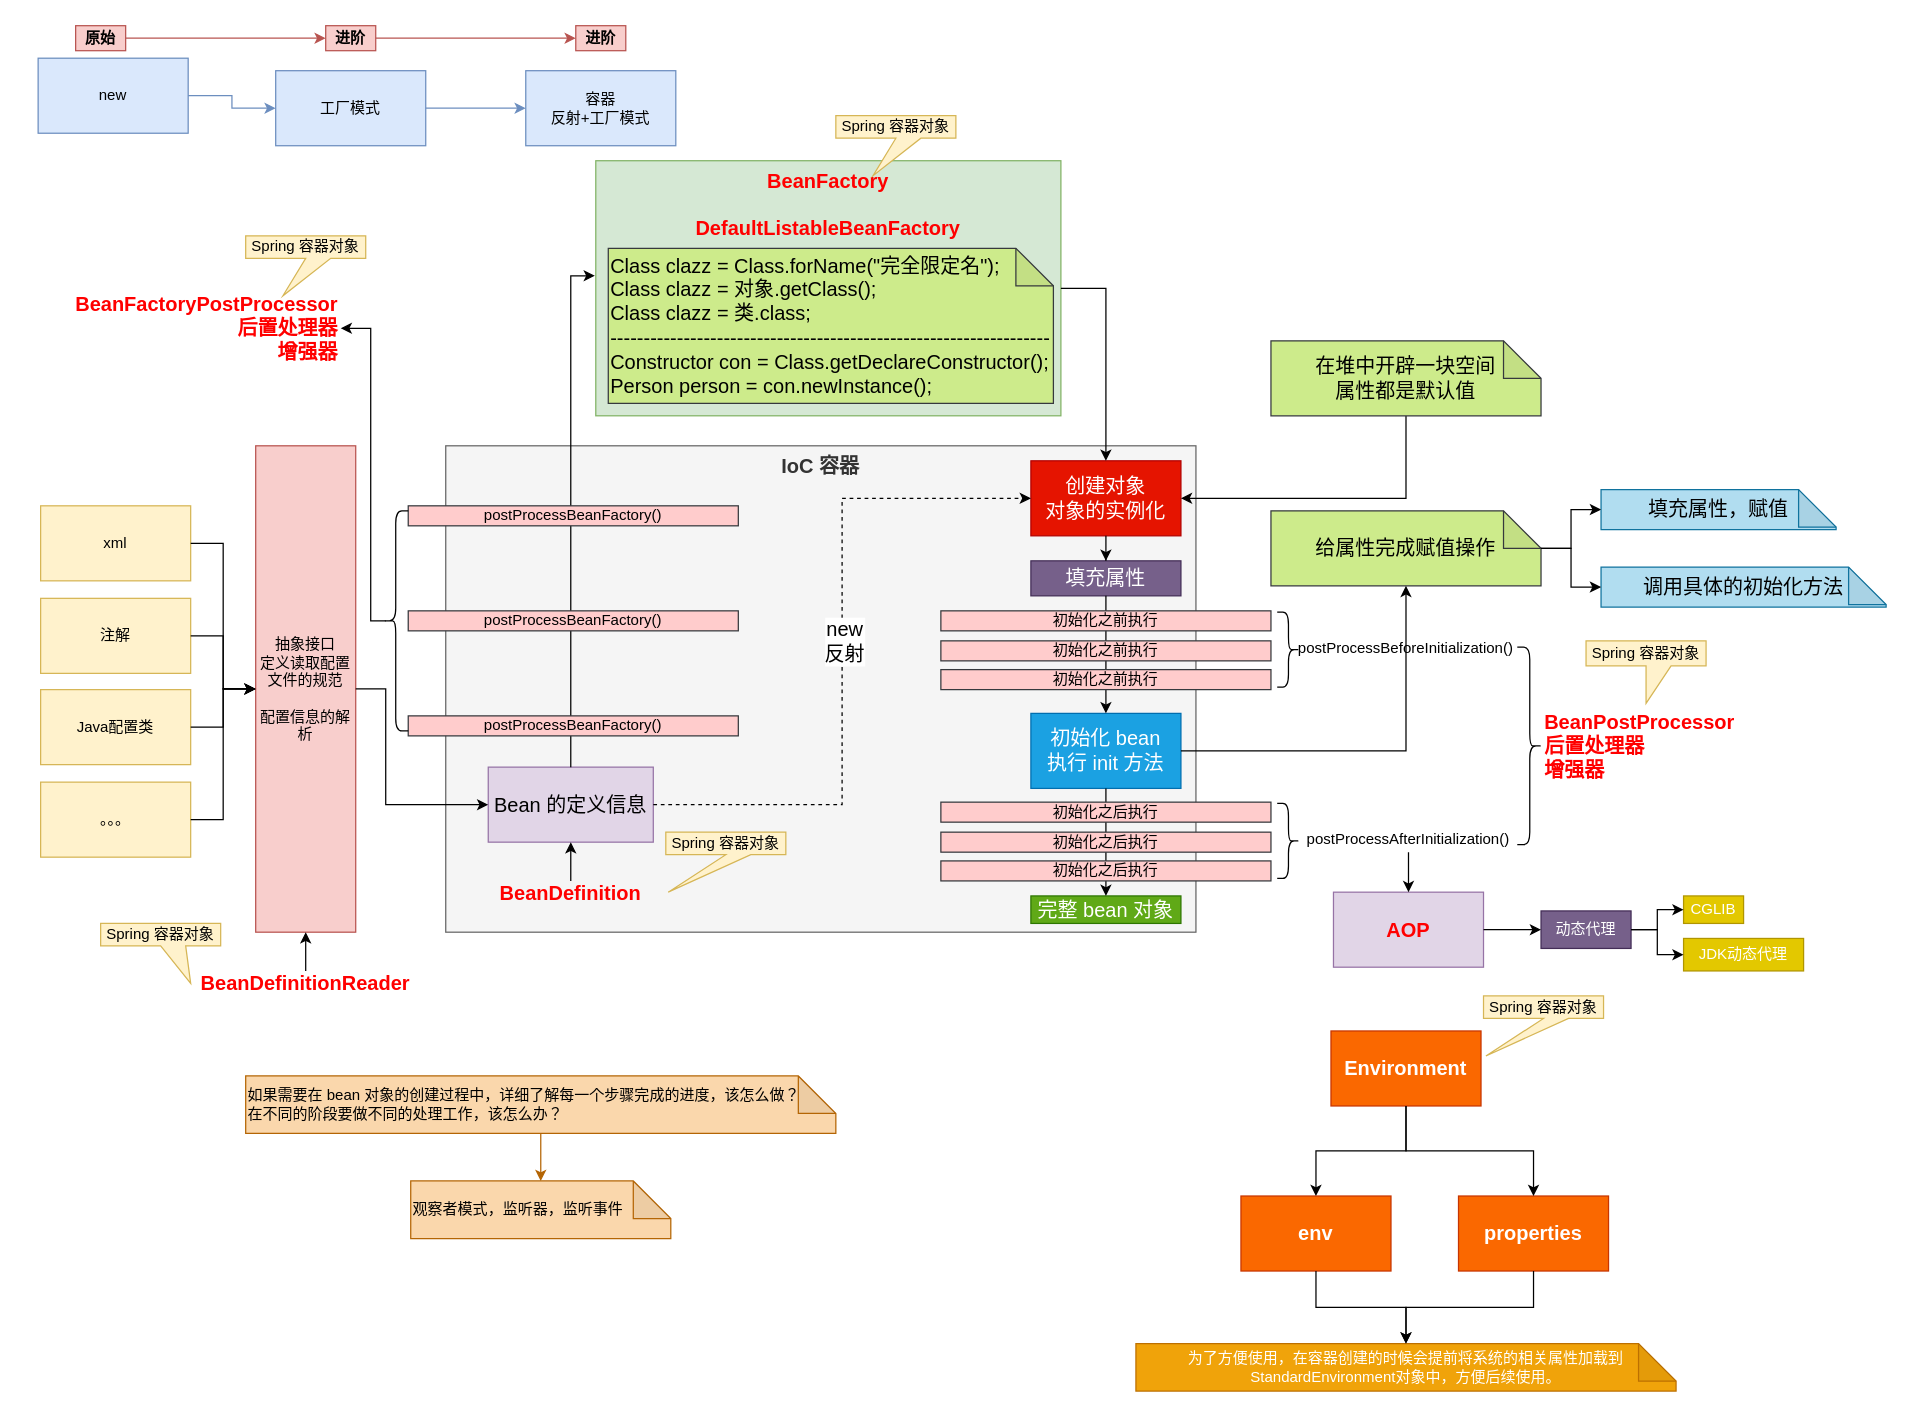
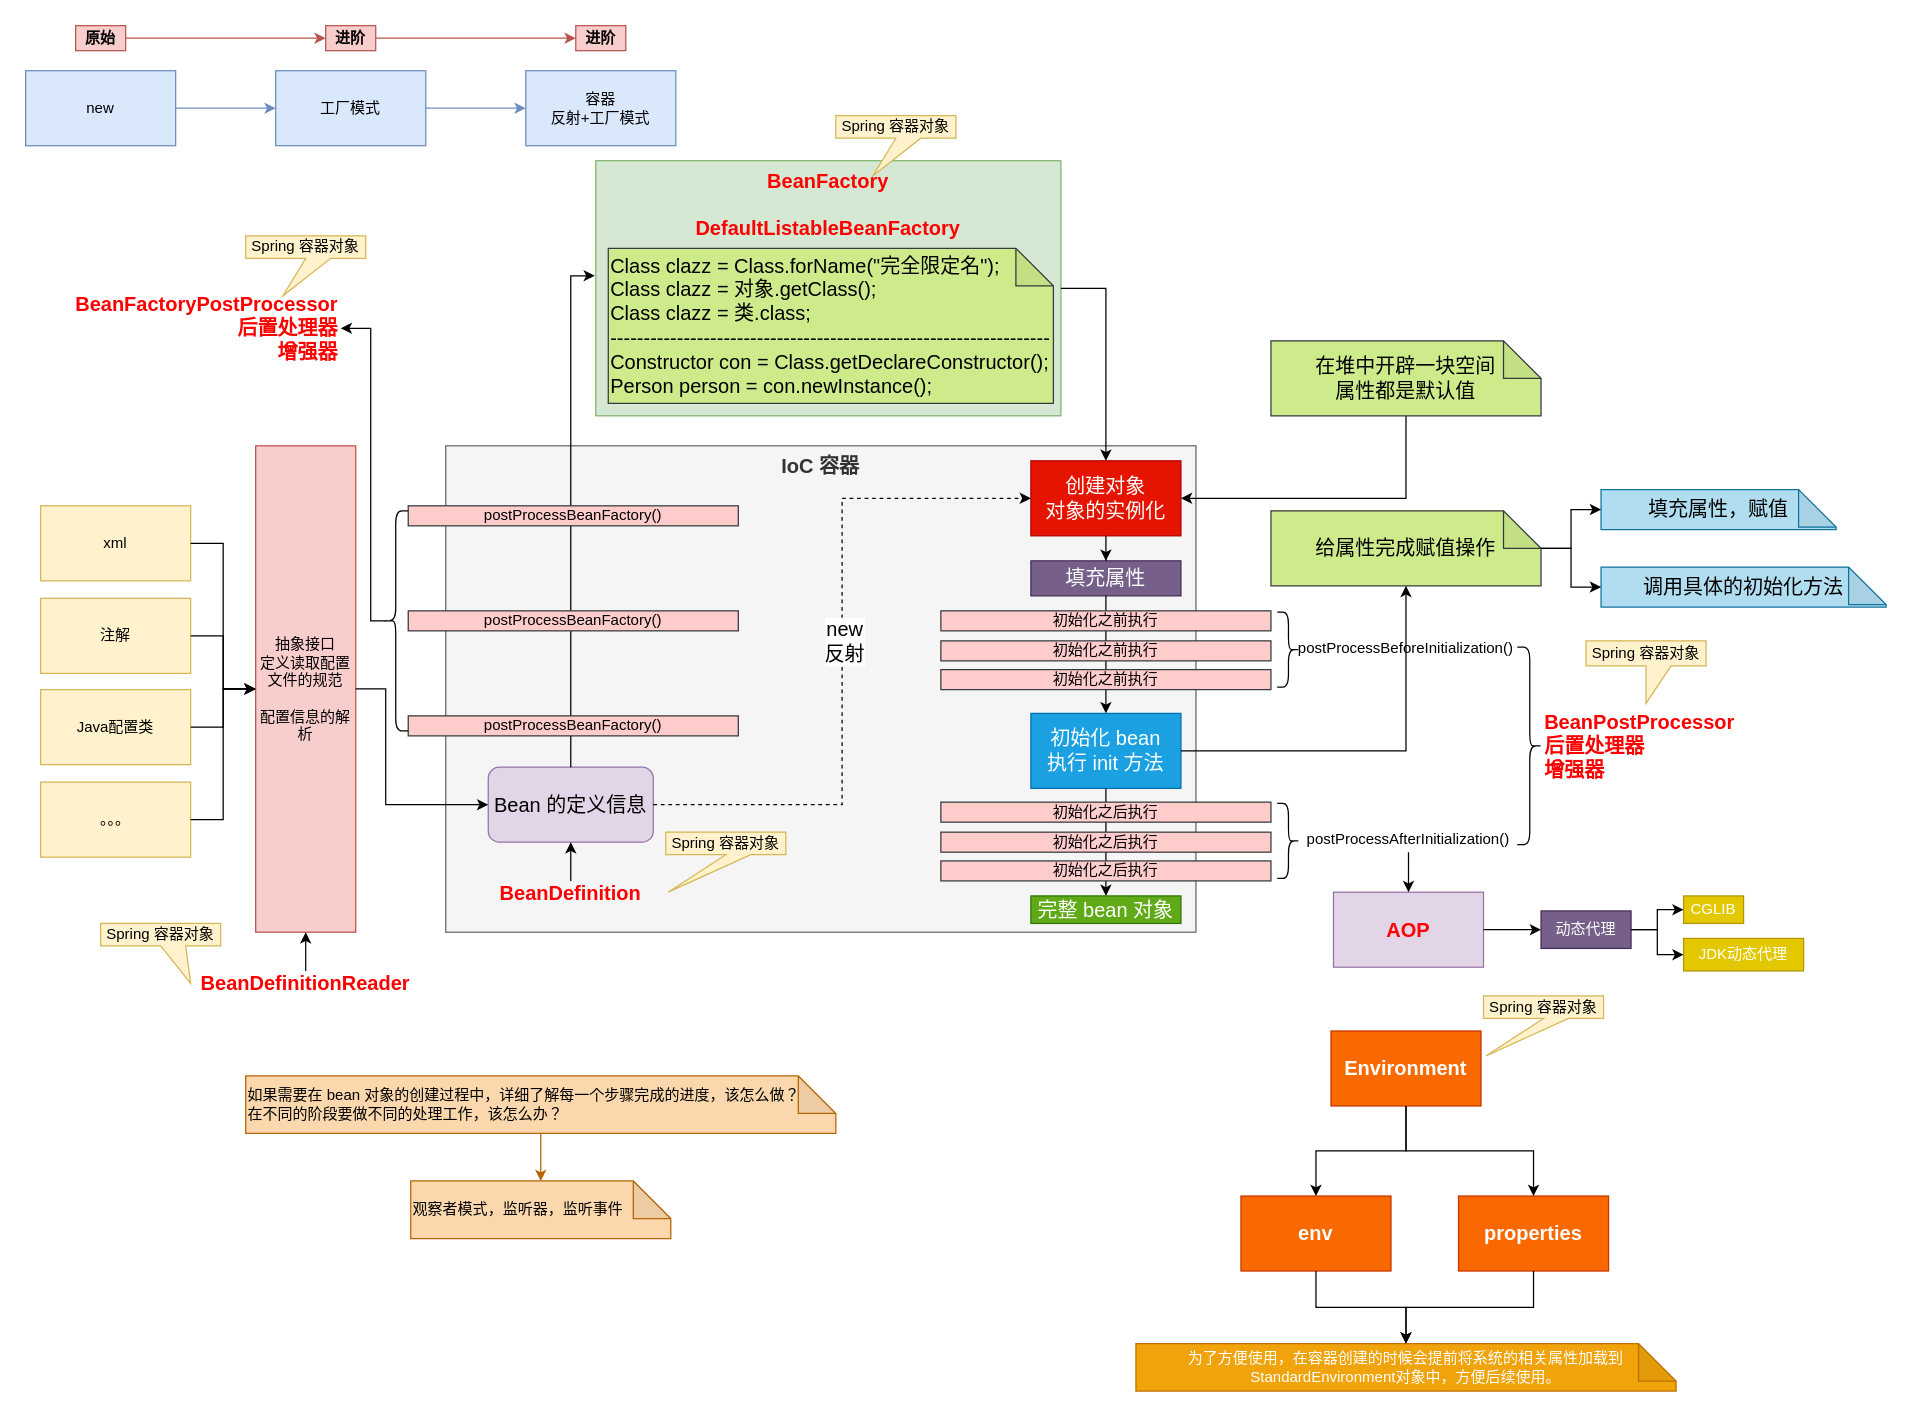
(113, 96) -> (101, 108)
(571, 804) -> (571, 804)
